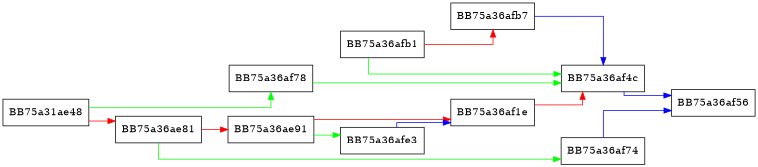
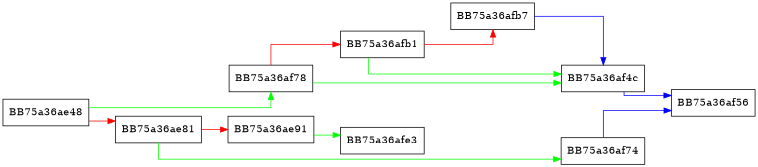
none -> (292, 44)
(46, 113) -> (46, 113)
(493, 113) -> none
